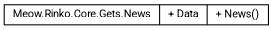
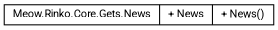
(183, 14) -> (186, 14)
